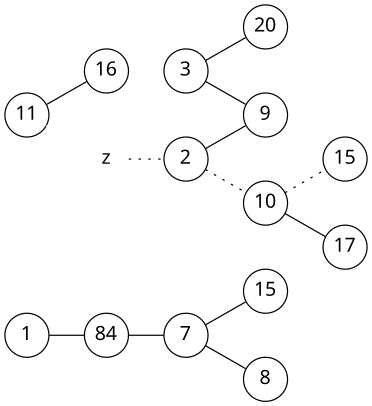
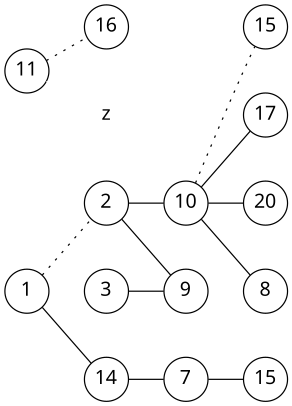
(226, 49) -> (226, 203)
(66, 93) -> (66, 49)
(146, 159) -> (67, 247)
(226, 181) -> (146, 203)
(106, 335) -> (106, 379)
(226, 357) -> (226, 247)
